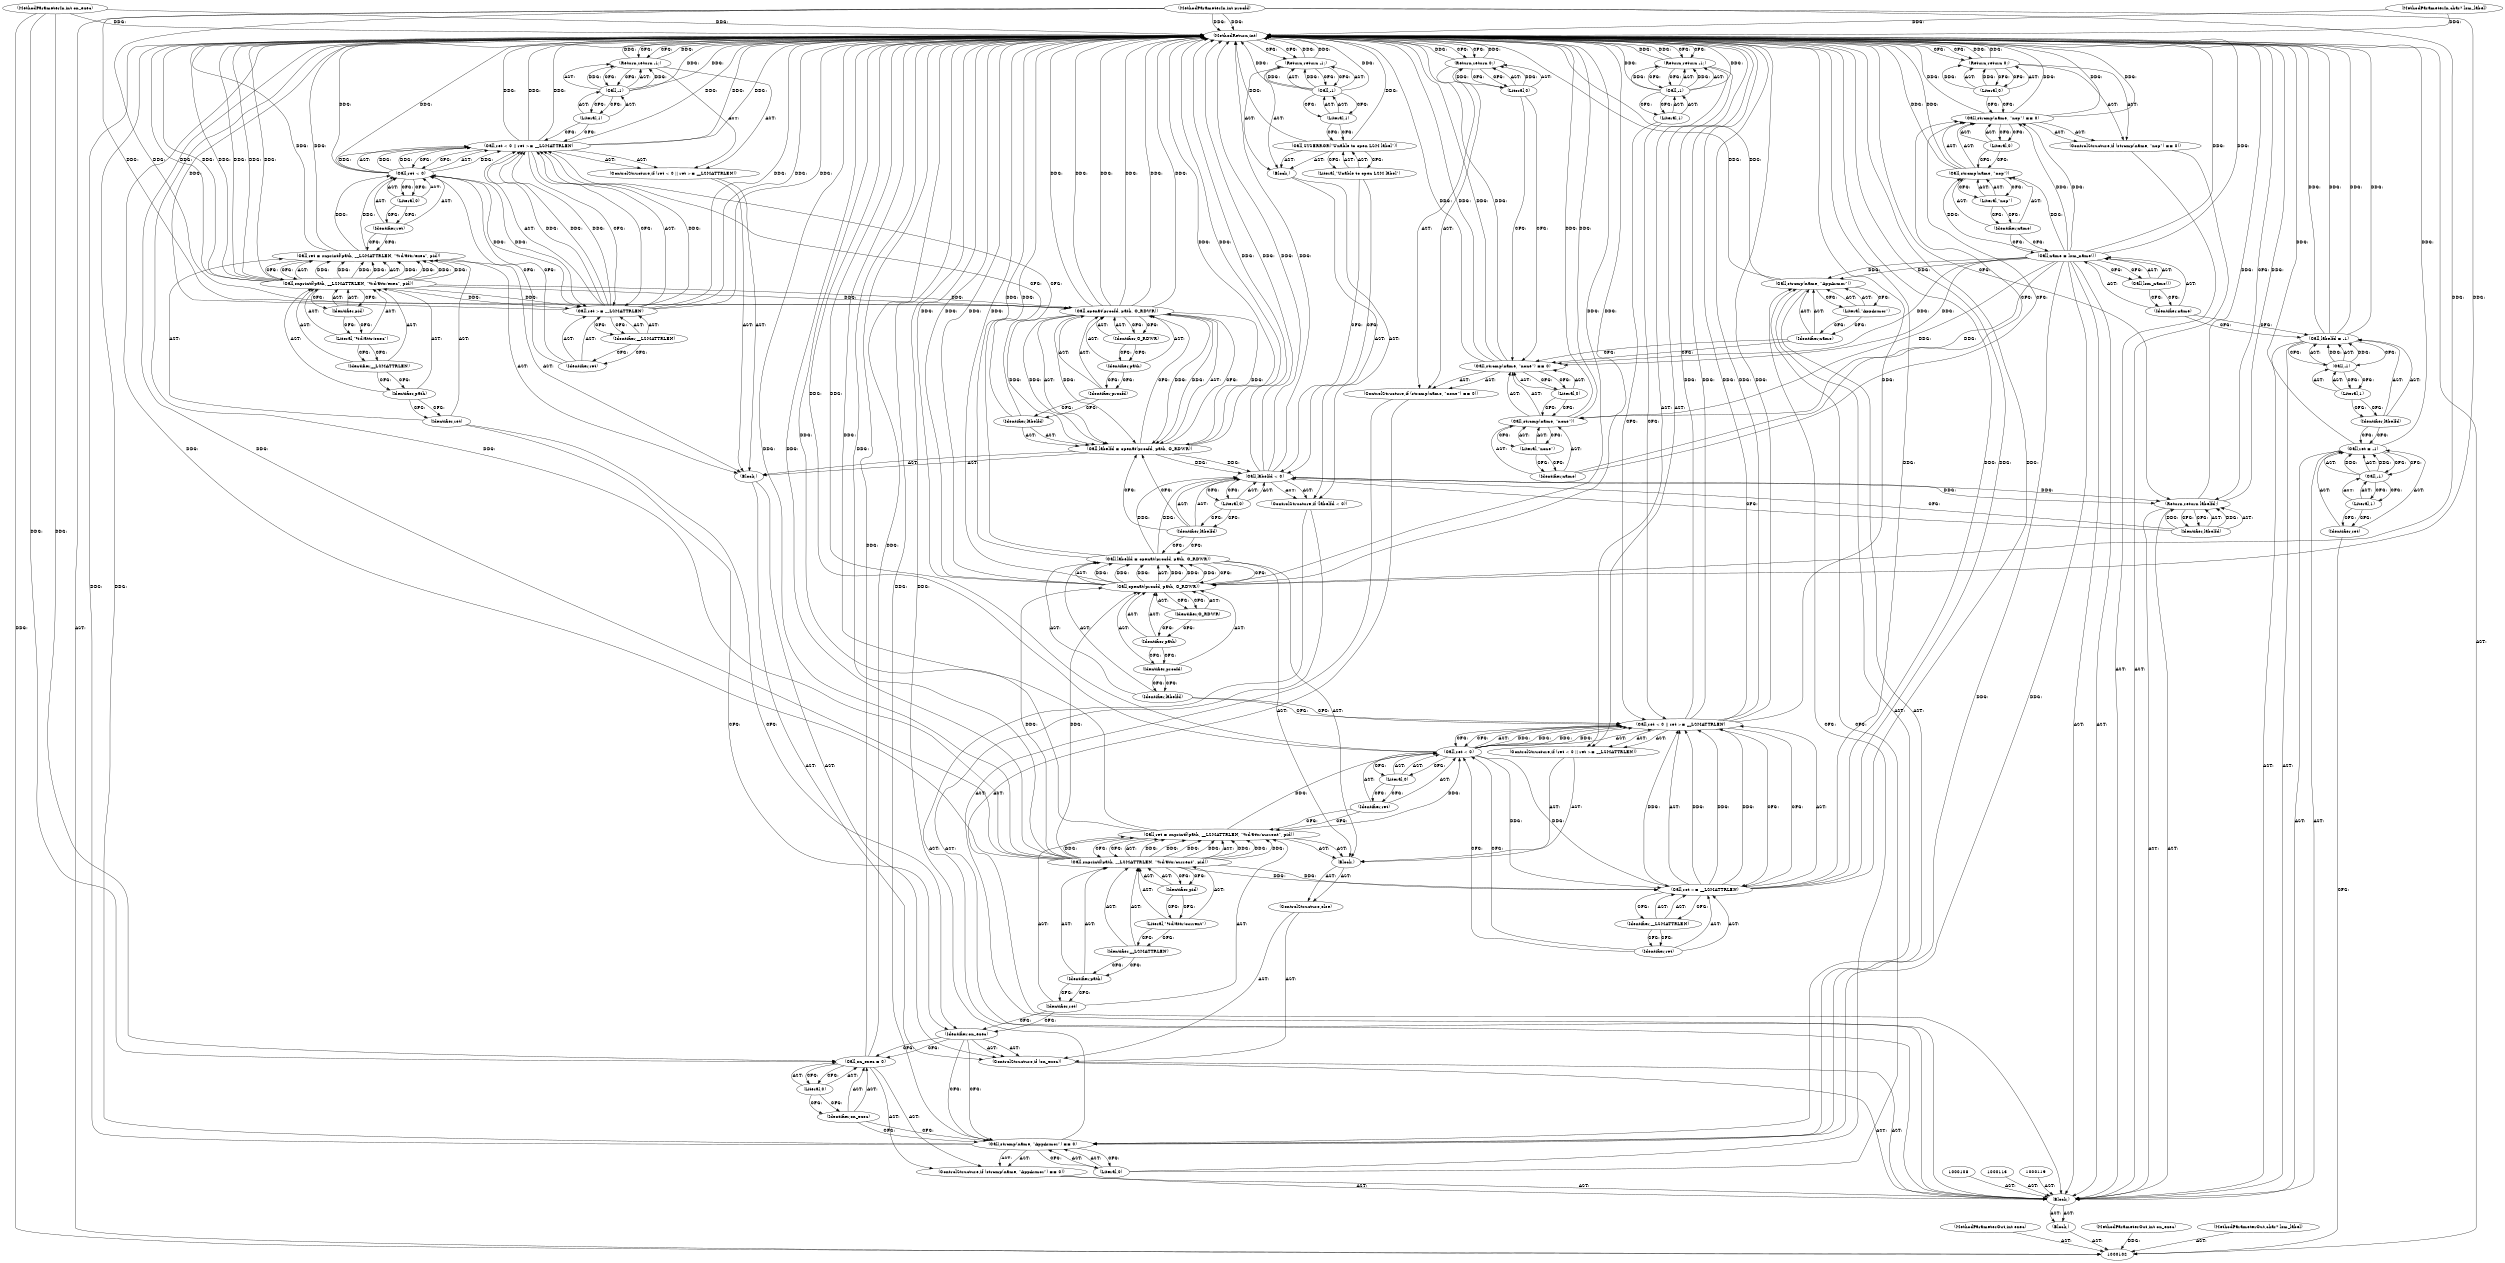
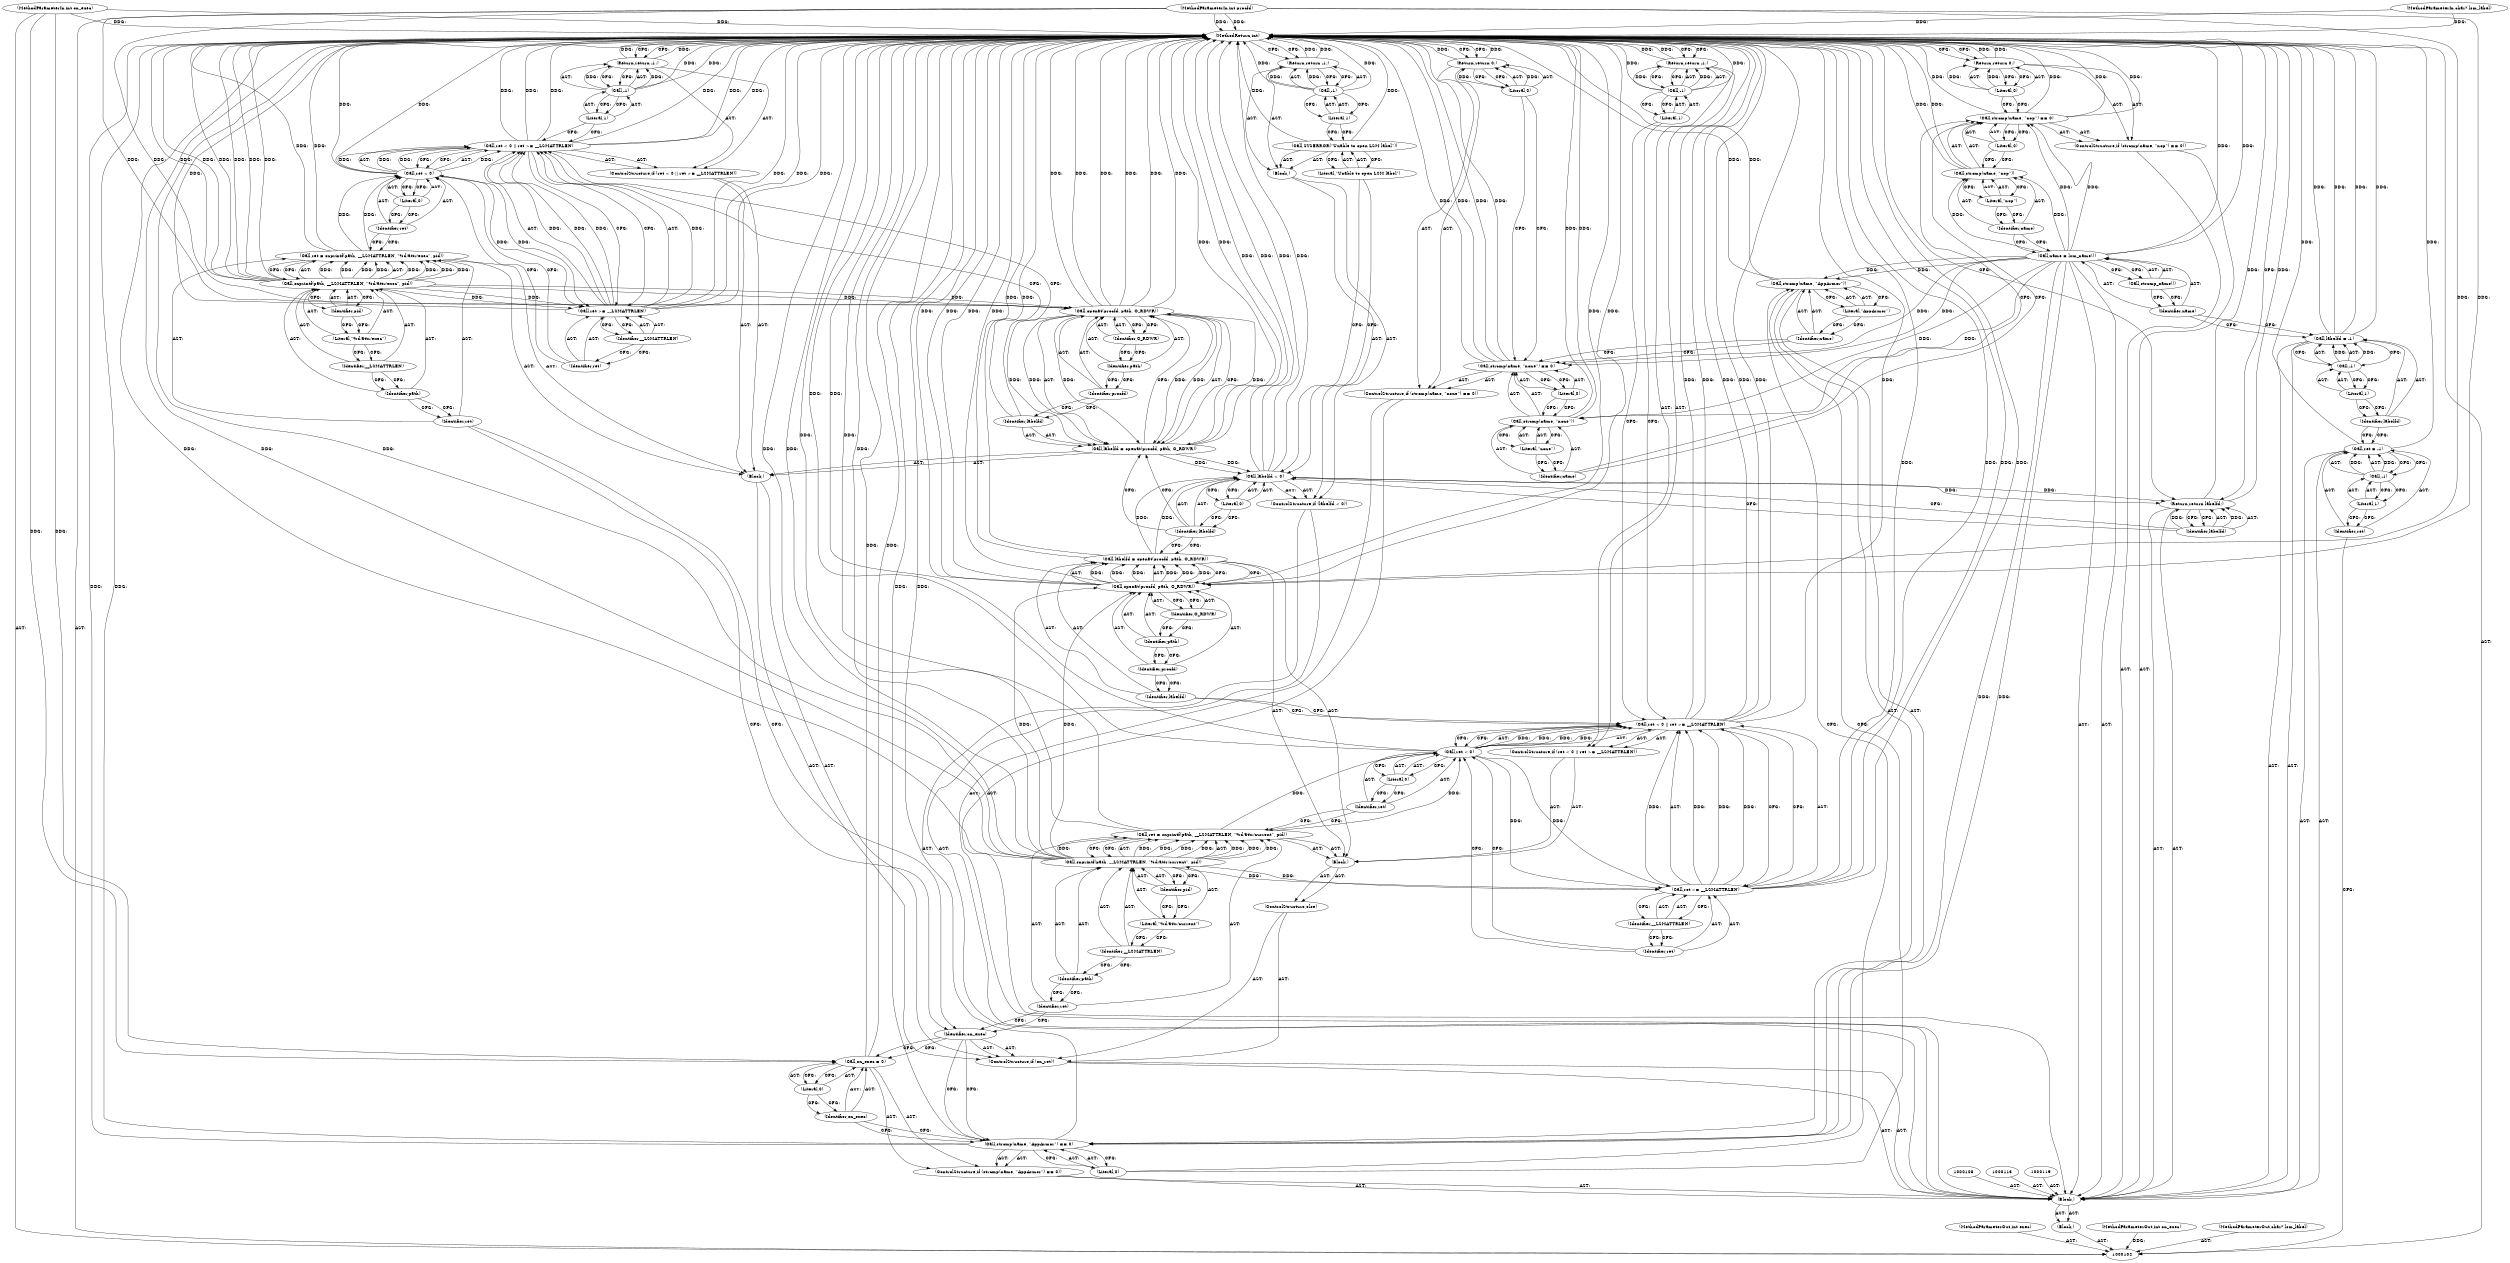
(2151, 284) -> (2153, 284)
(22, 628) -> (22, 628)
(1027, 1062) -> (1022, 1062)
